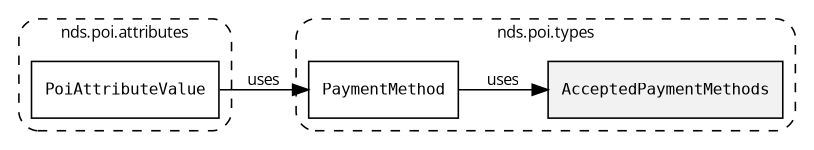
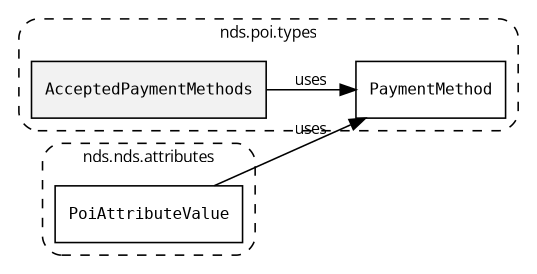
(125, 34) -> (149, 158)
(495, 90) -> (303, 90)
